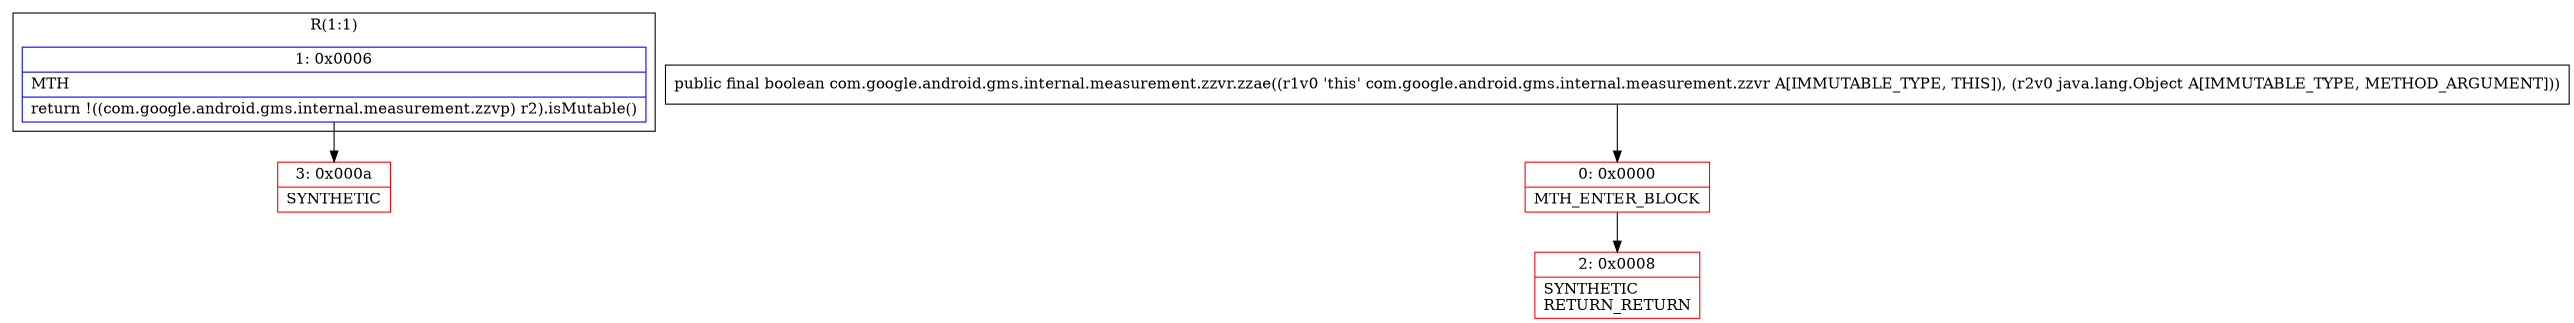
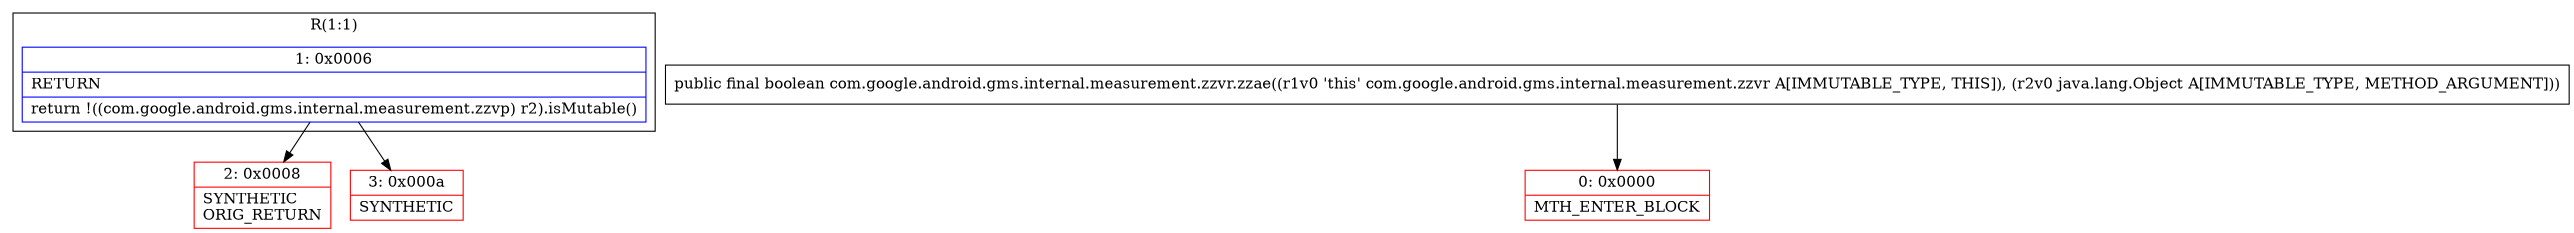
(50, 84) -> (66, 84)
(1617, 227) -> (299, 138)
(1617, 305) -> (263, 215)
